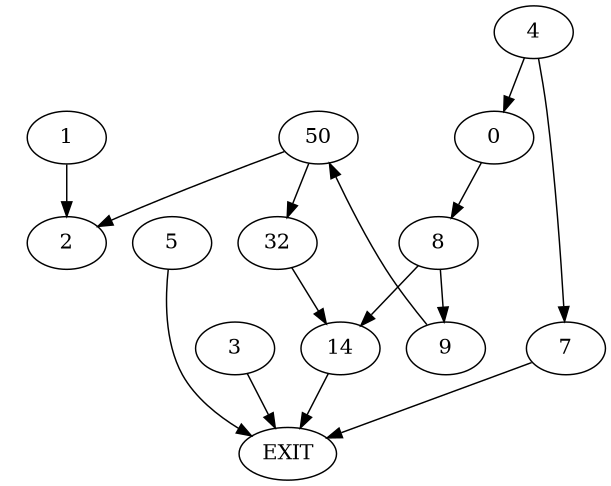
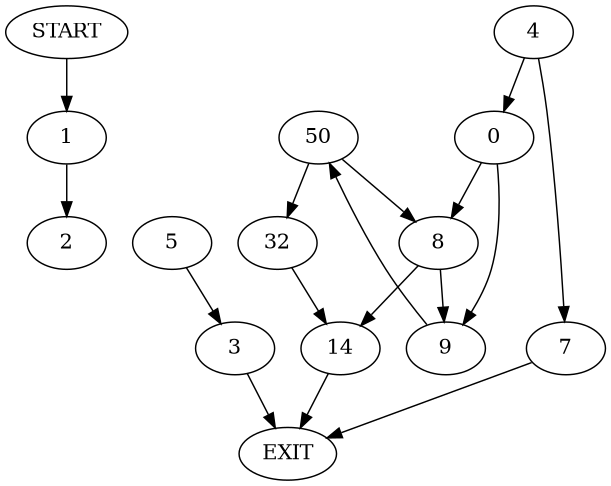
none -> (67, 32)
(197, 185) -> (373, 186)
none -> (497, 241)
(176, 361) -> (200, 289)
